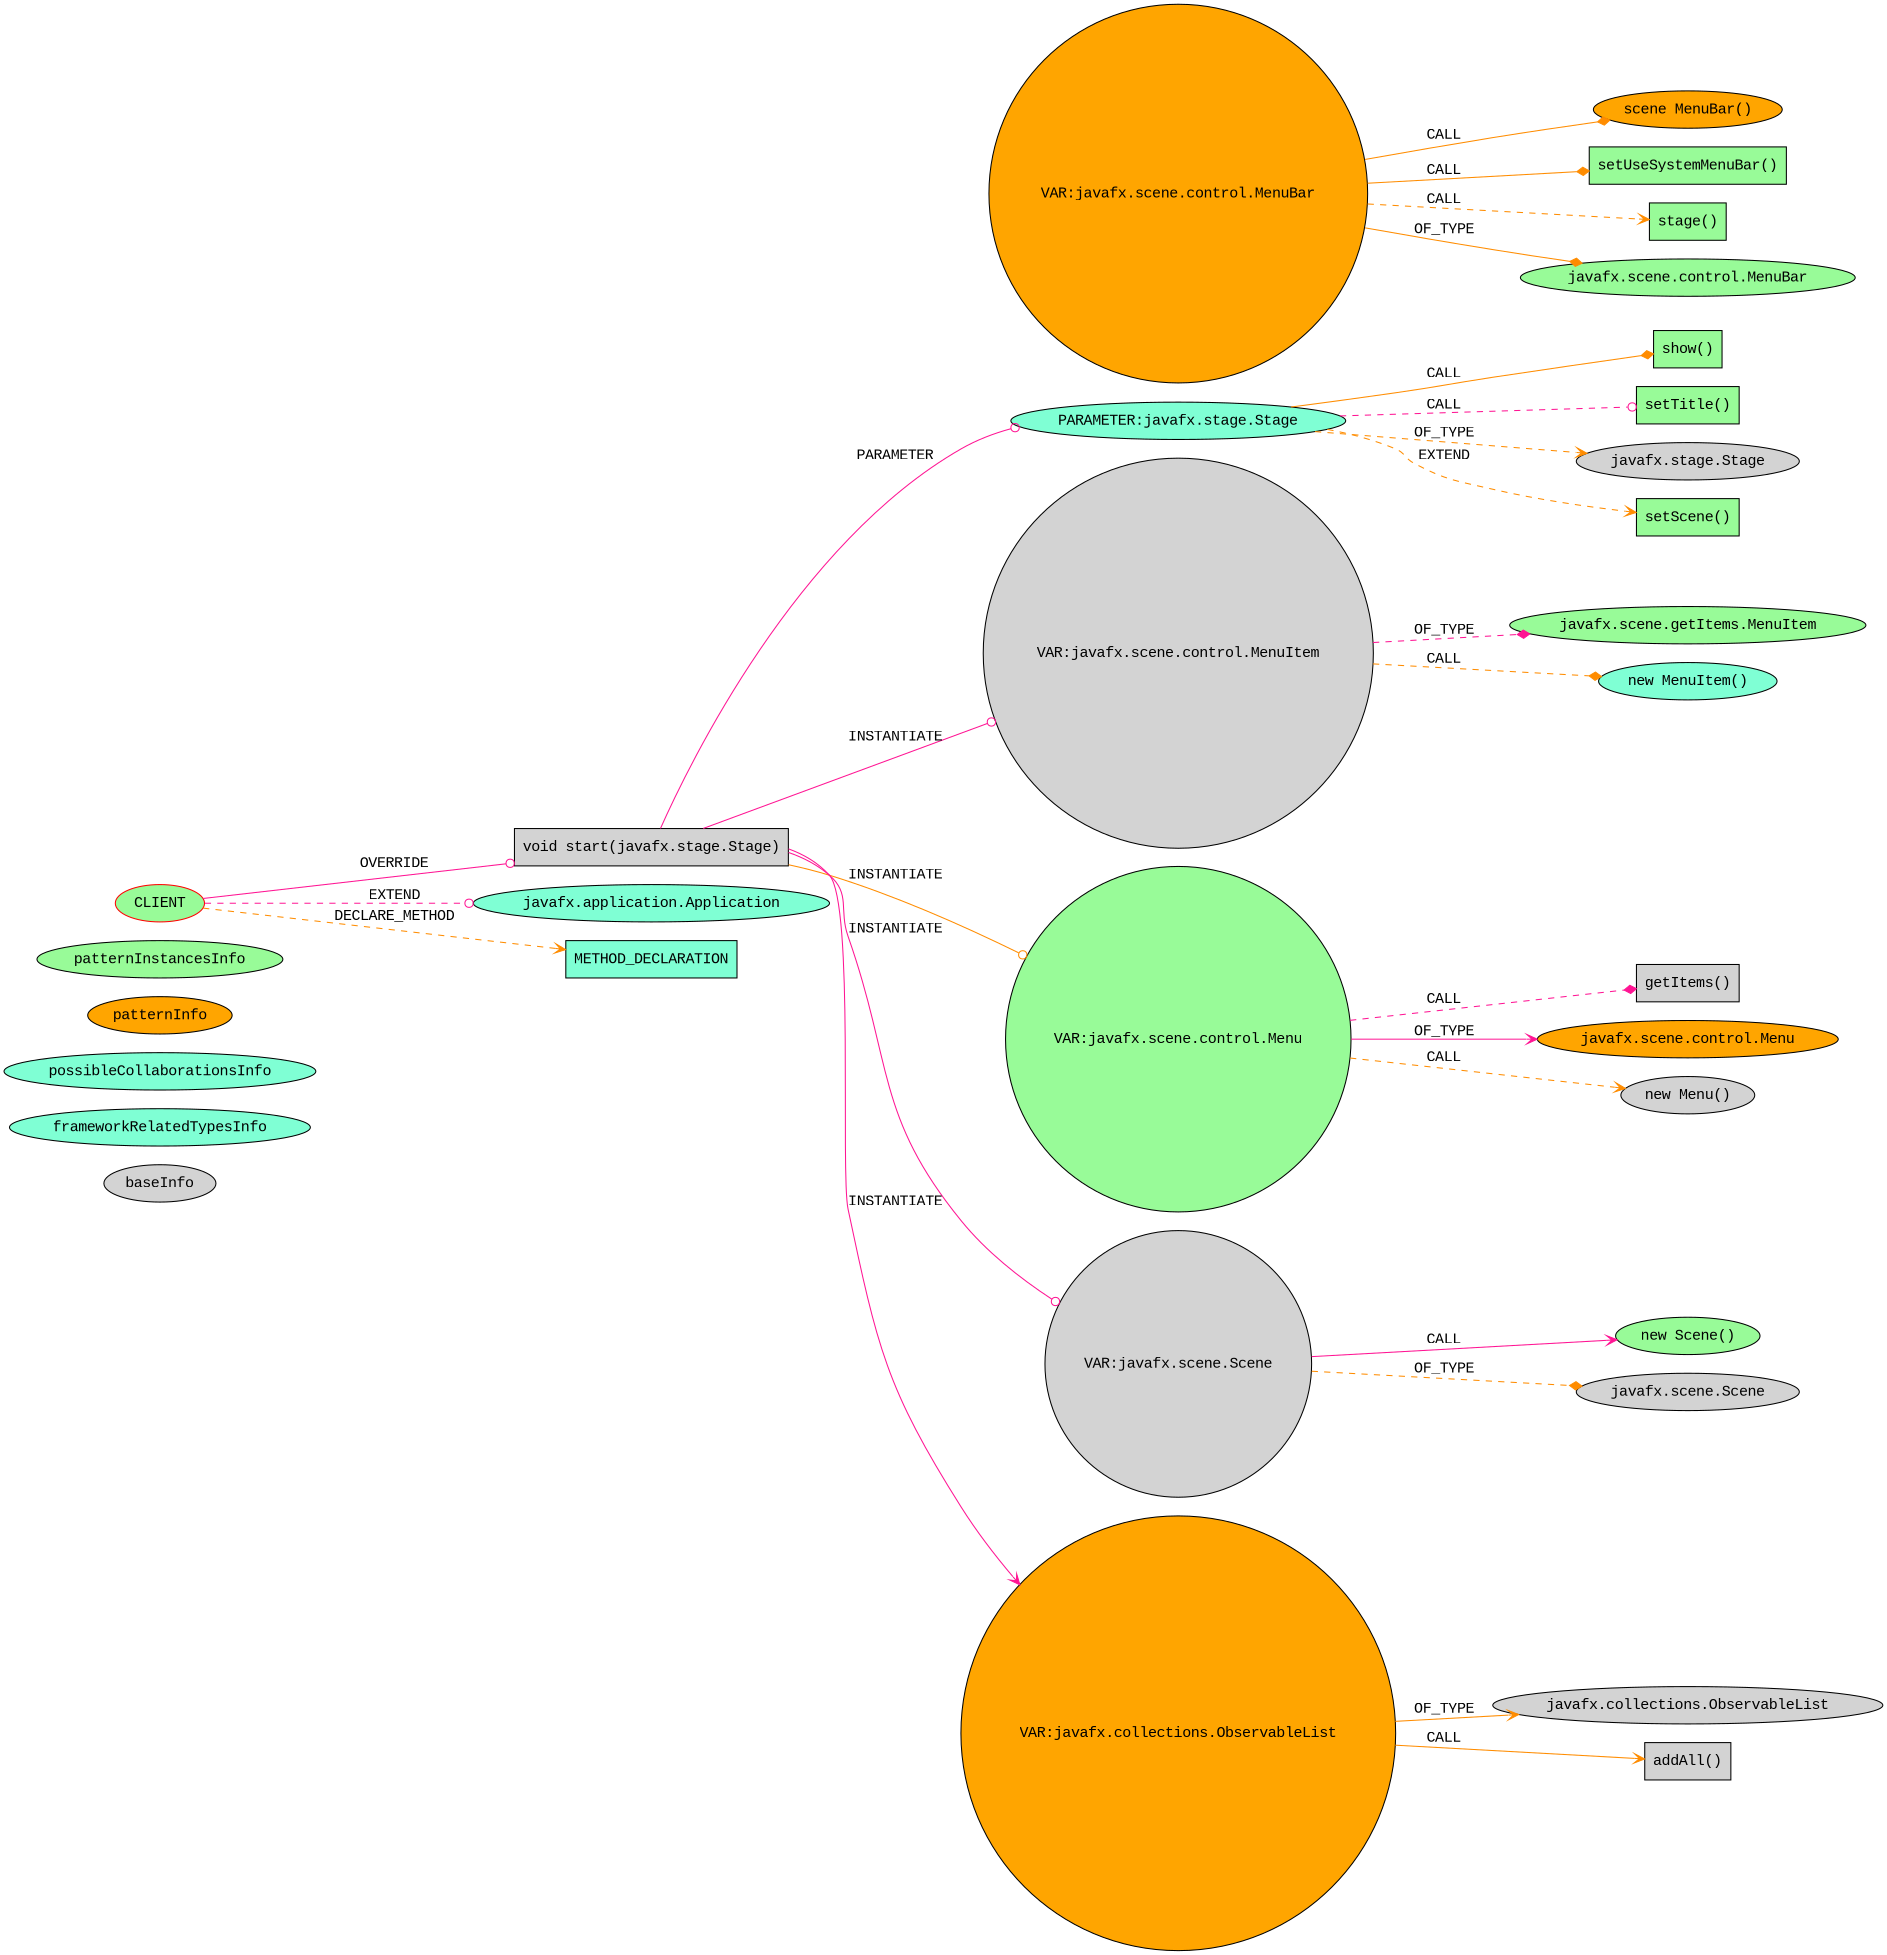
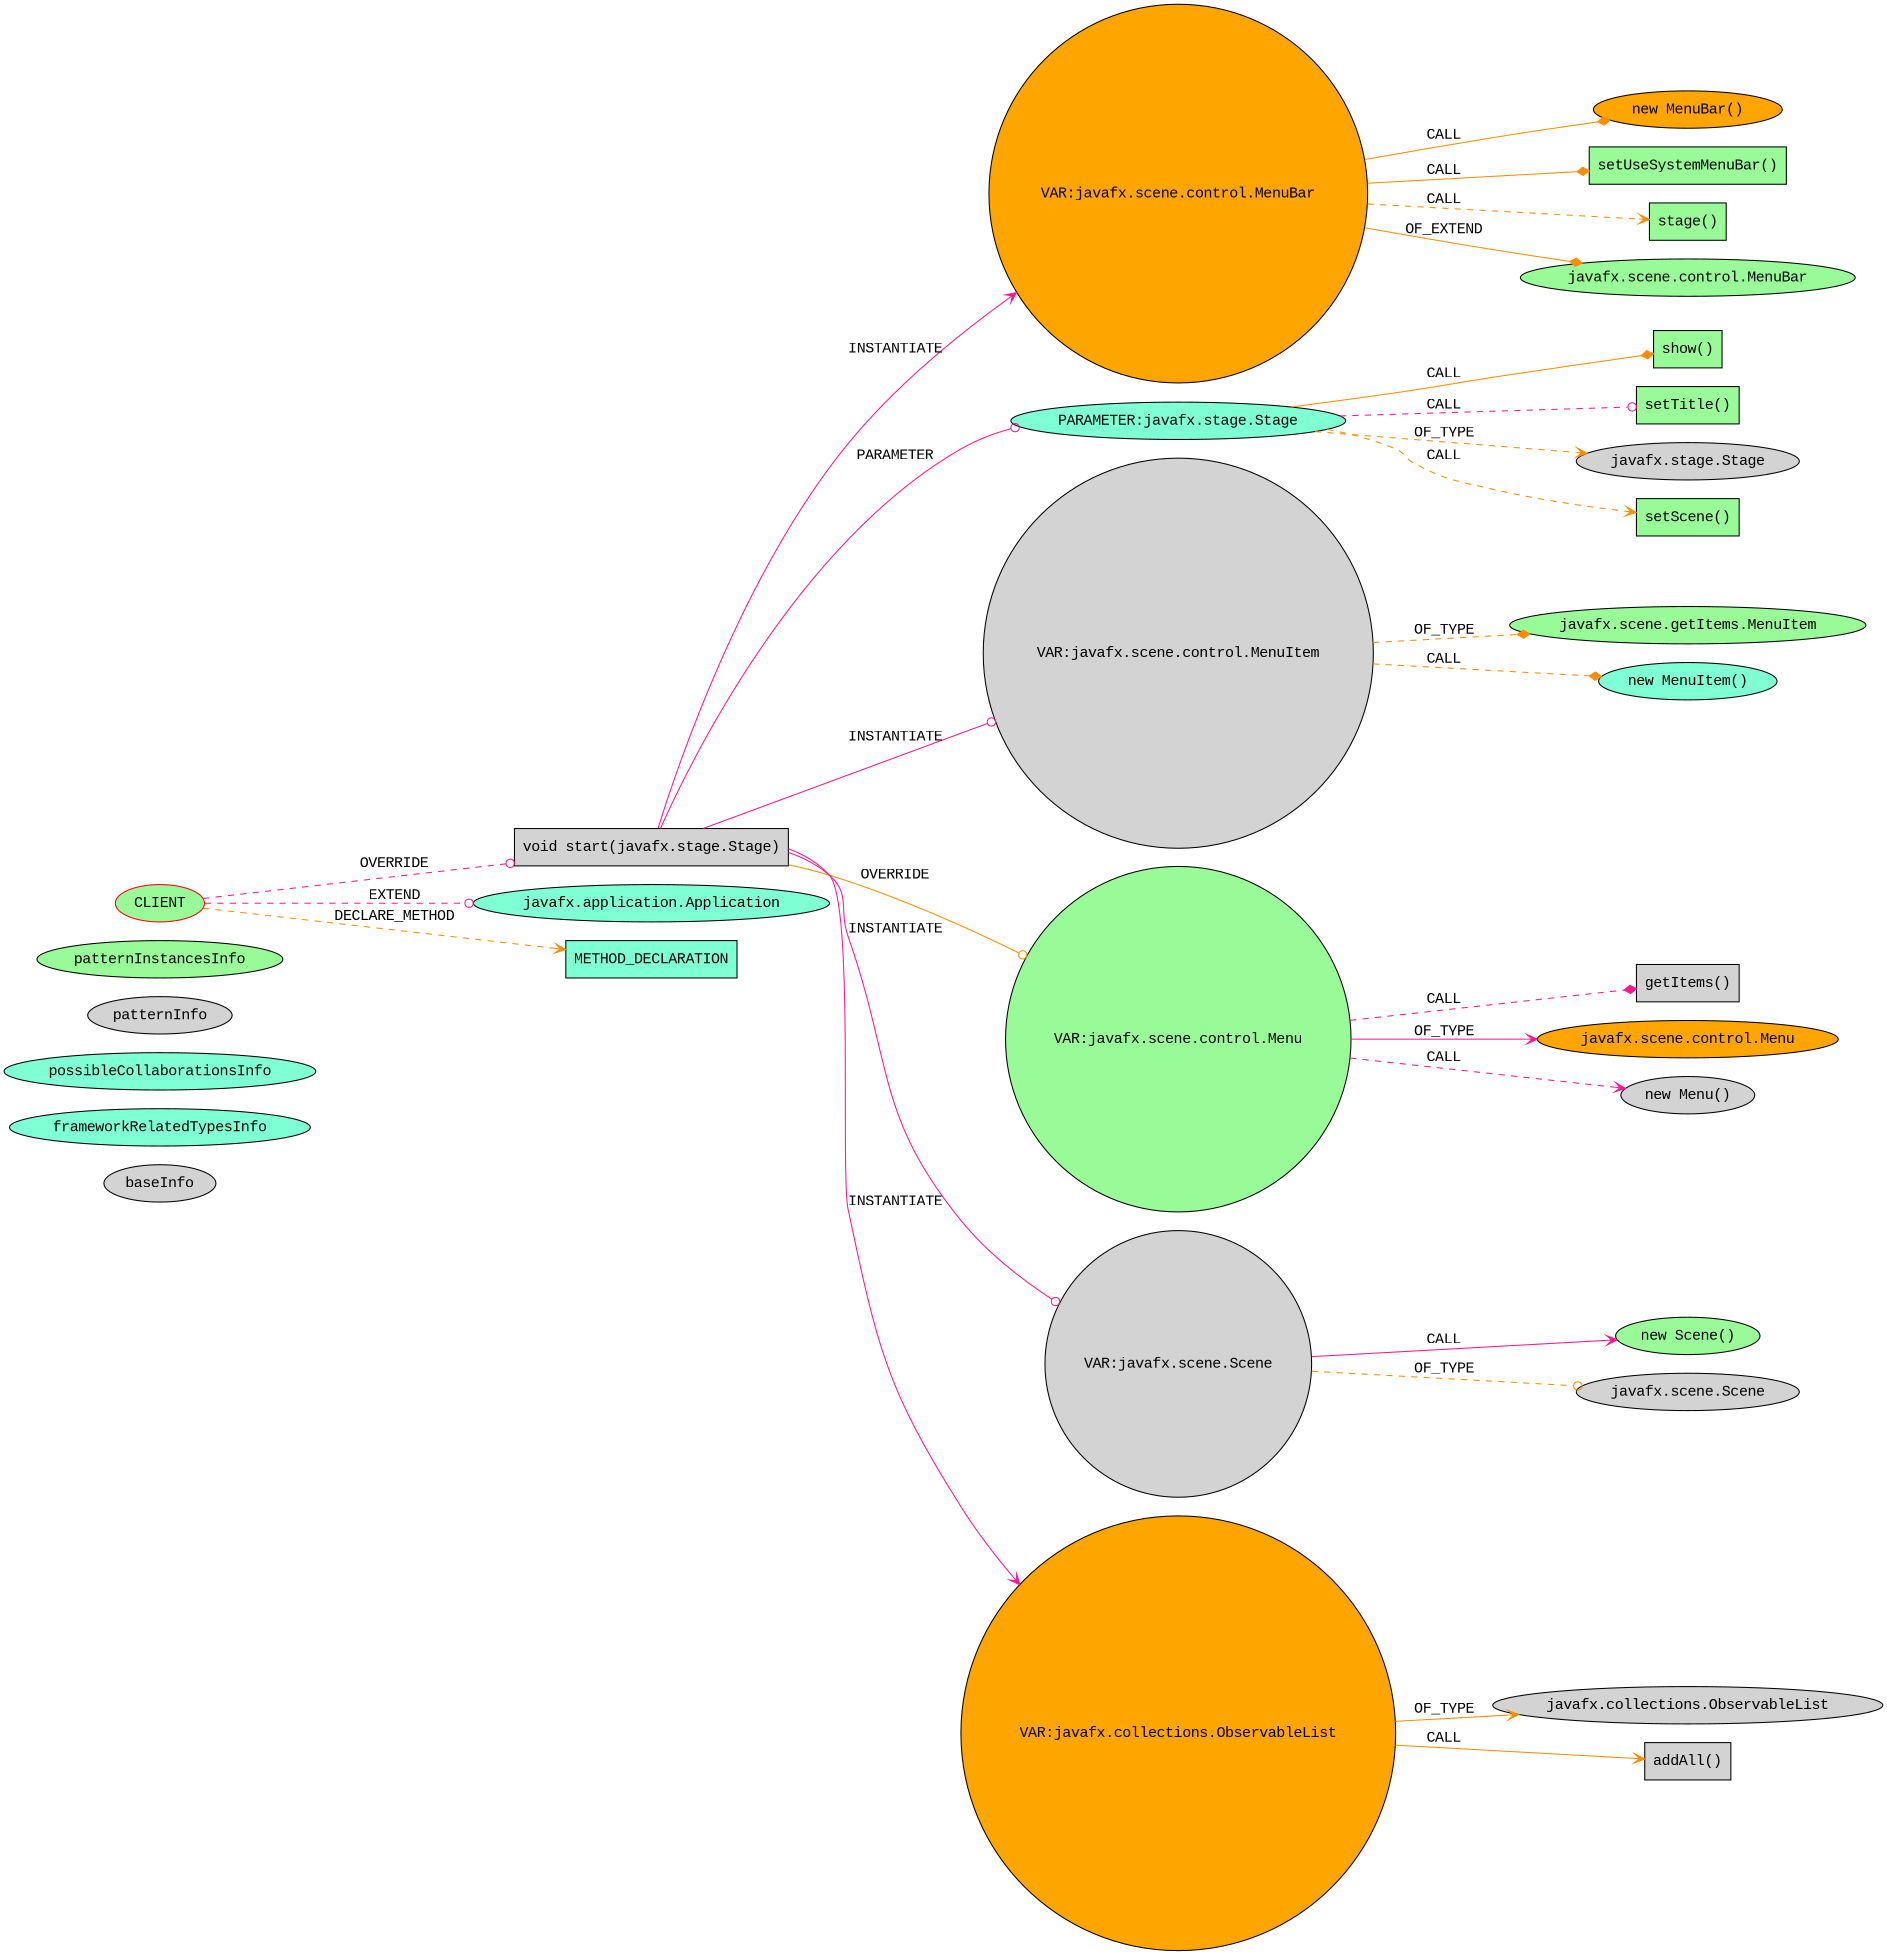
(1688, 110) -> (1688, 110)
(1444, 229) -> (1444, 229)
(1444, 456) -> (1444, 456)
none -> (787, 532)
(1445, 639) -> (1445, 639)
(895, 875) -> (895, 875)
(355, 881) -> (355, 881)
(160, 1015) -> (160, 1015)
(1482, 1073) -> (1482, 1073)
(1443, 1378) -> (1443, 1378)
